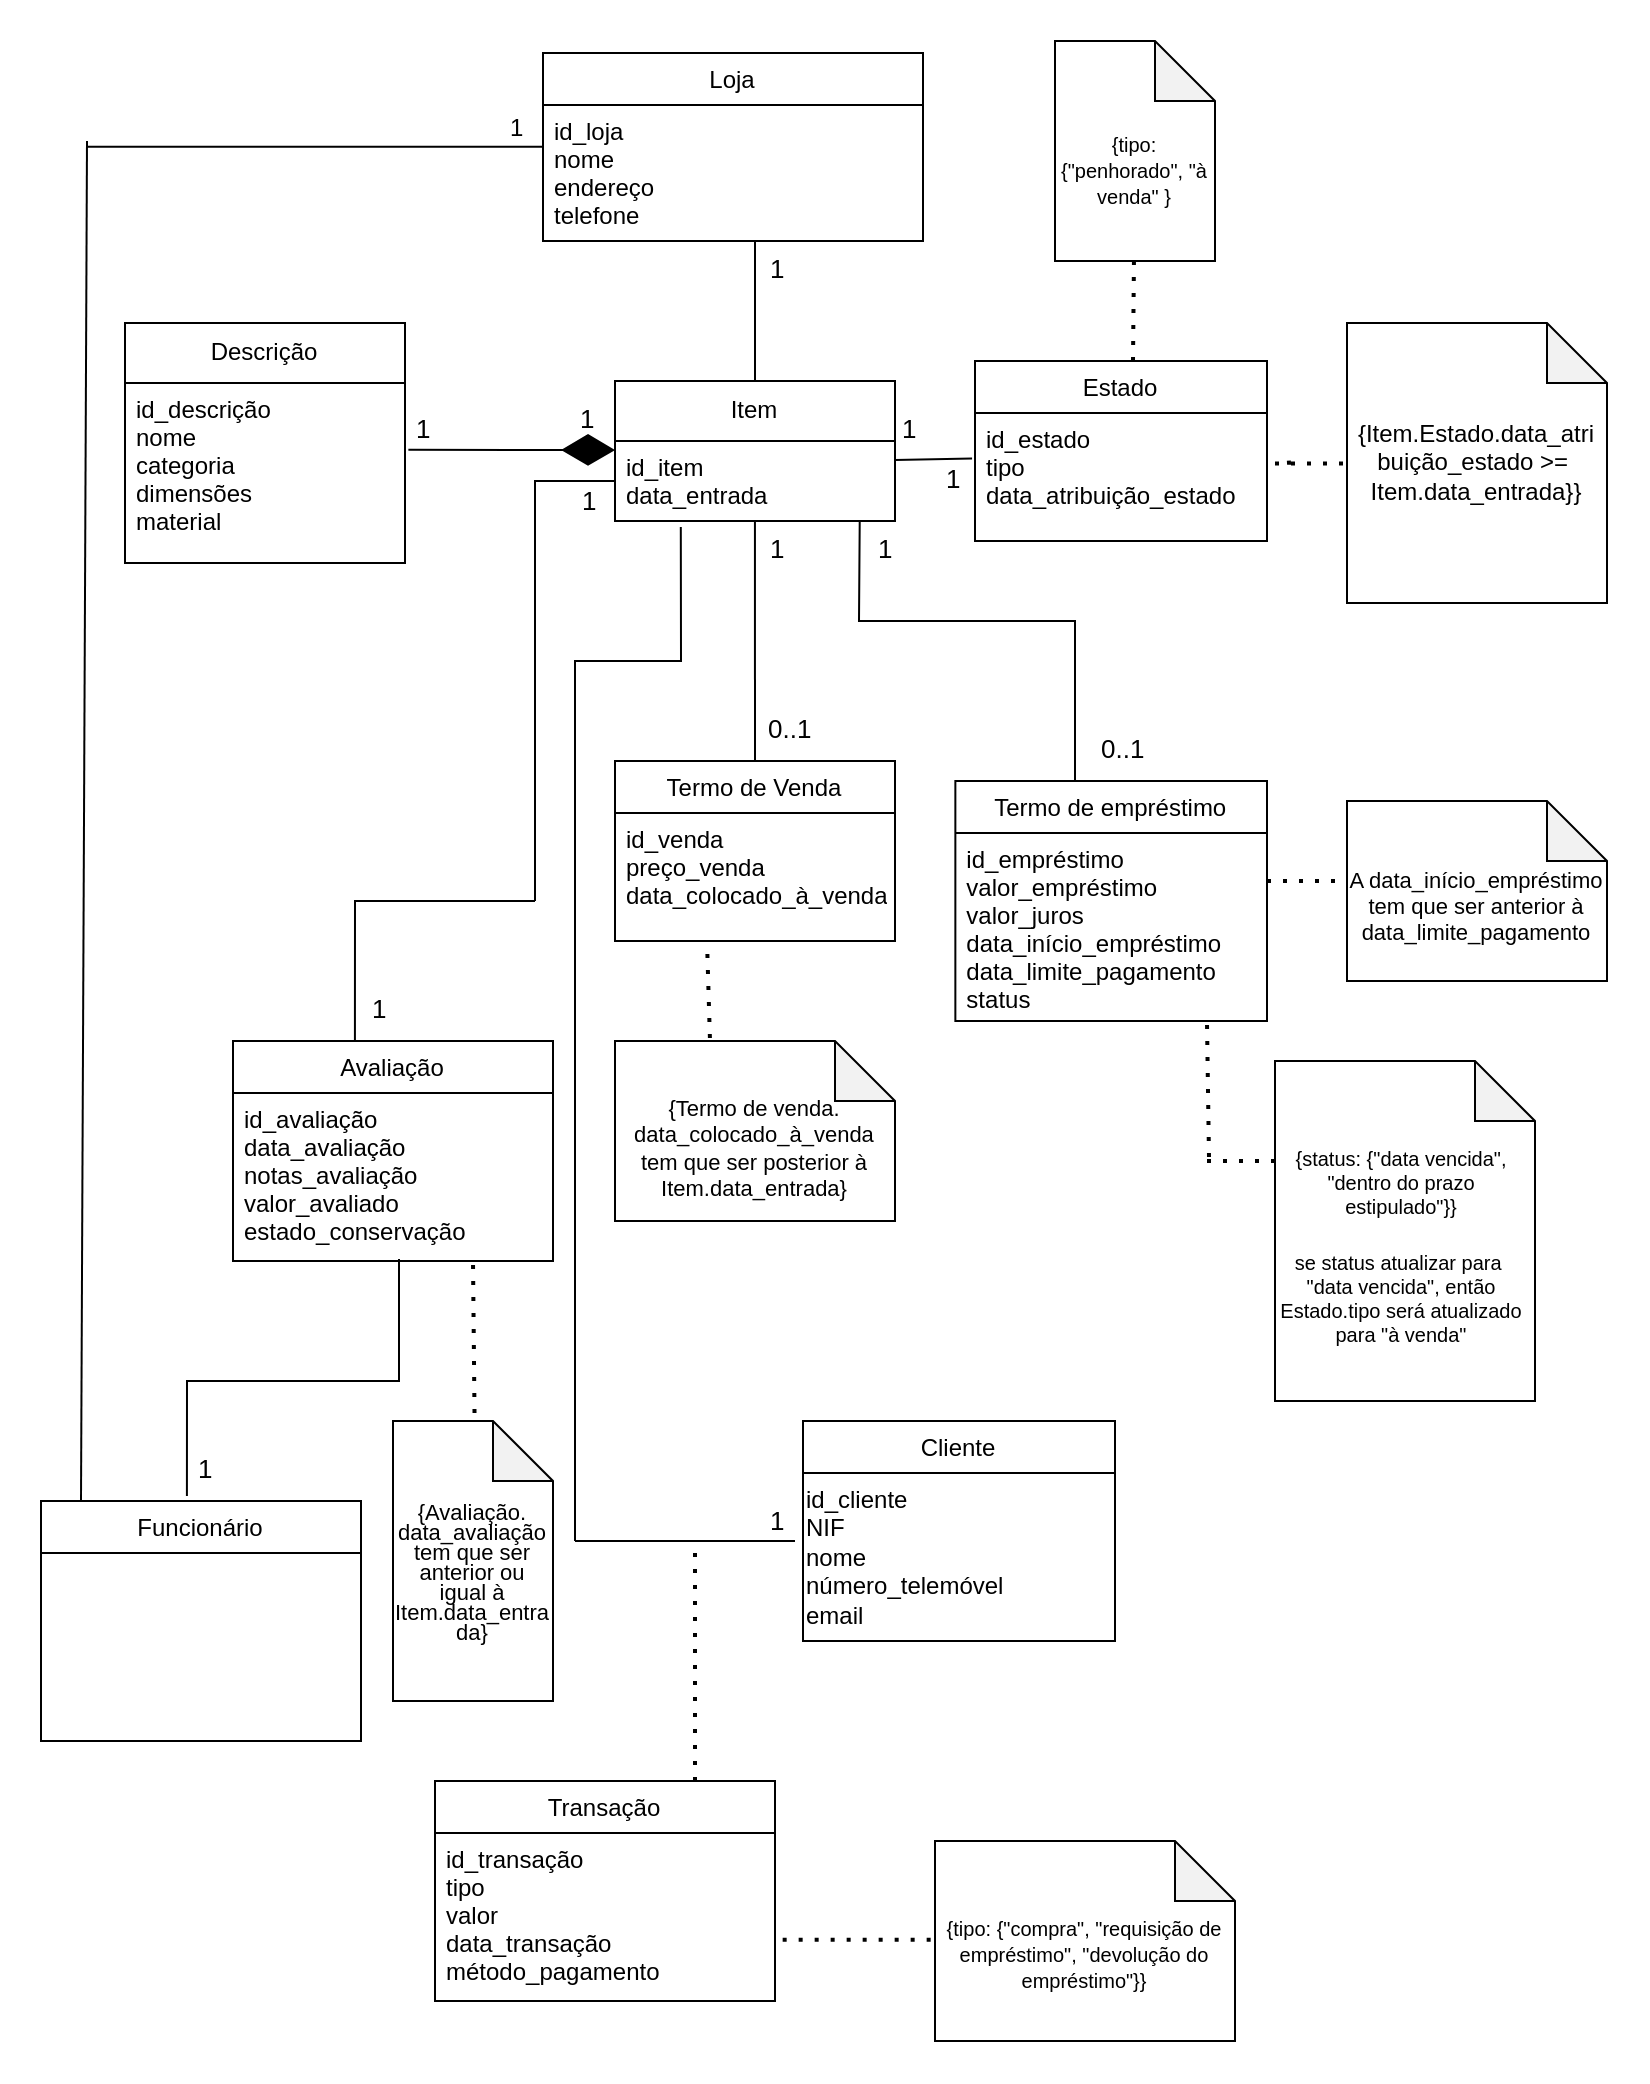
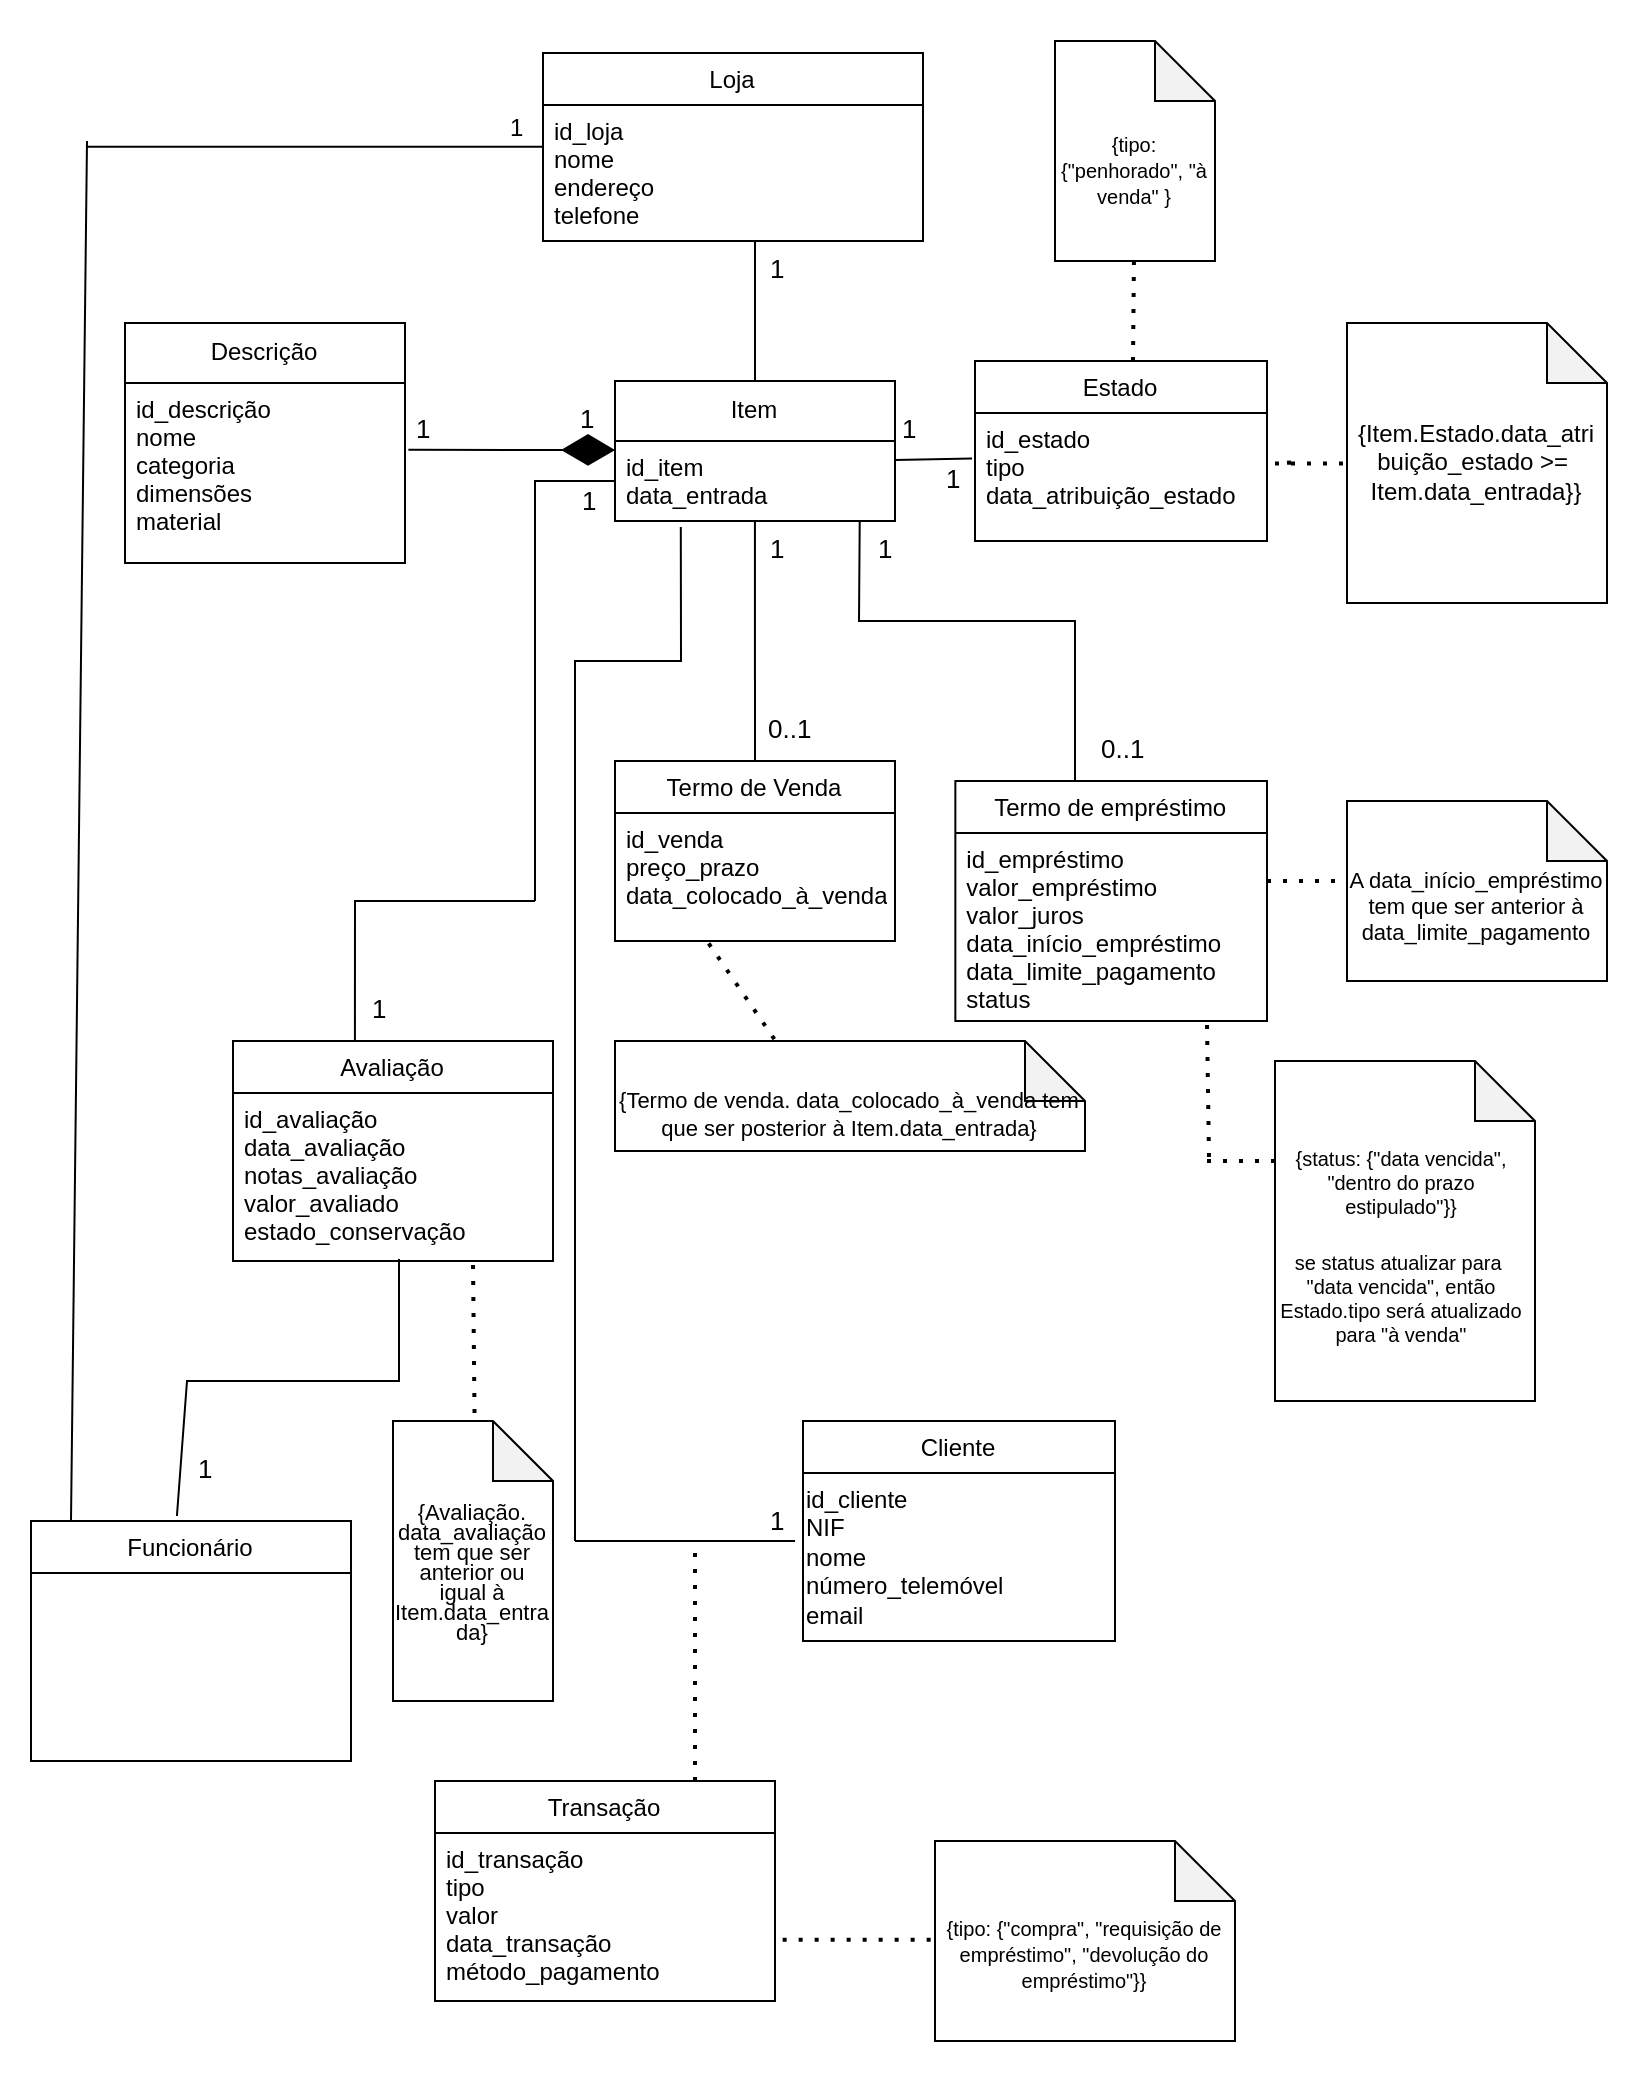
(677, 840) -> (677, 840)
(755, 1131) -> (850, 1096)
(201, 1621) -> (191, 1641)
